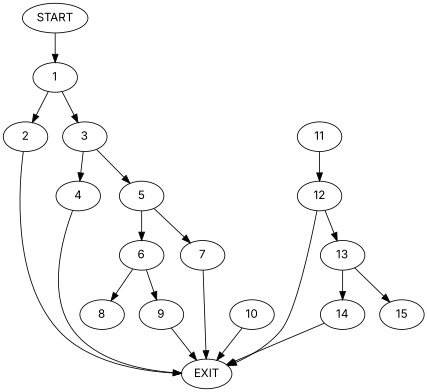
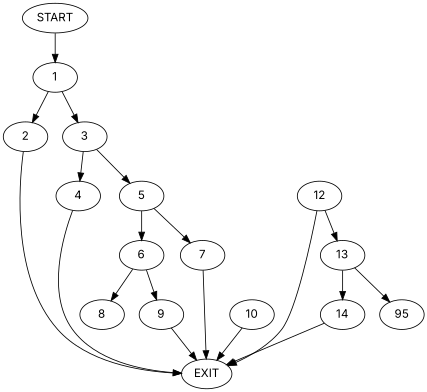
(320, 137) -> none
(402, 315) -> (402, 315)
